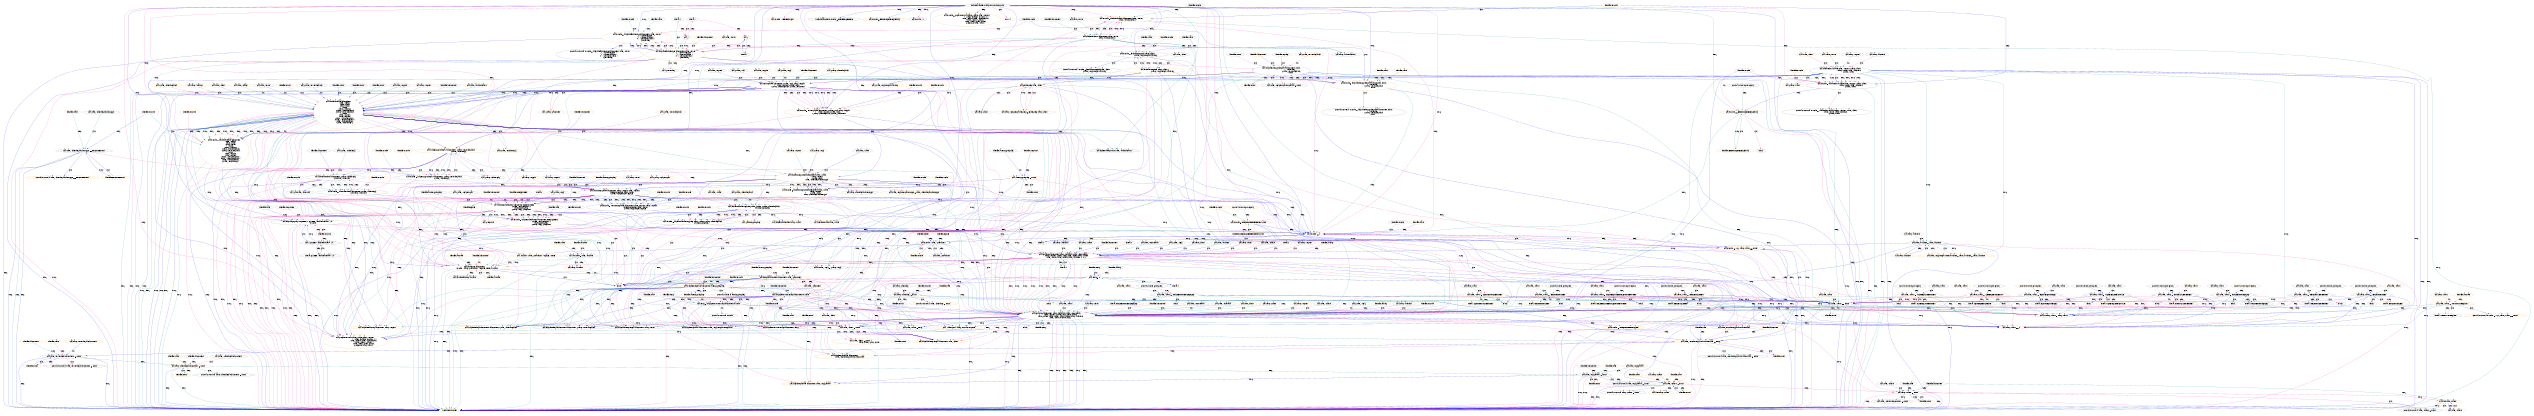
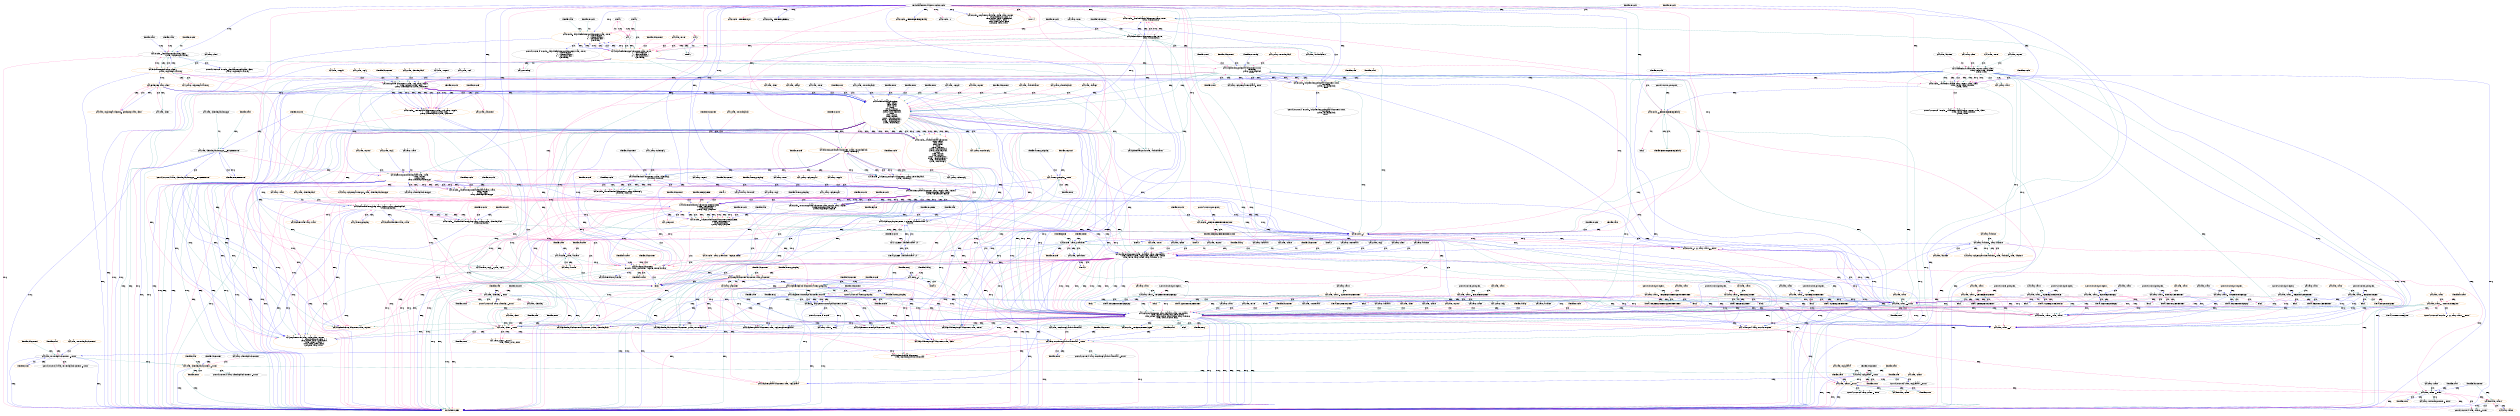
(834, 19) -> (776, 19)
(1282, 55) -> (1251, 55)
(903, 290) -> (515, 299)
